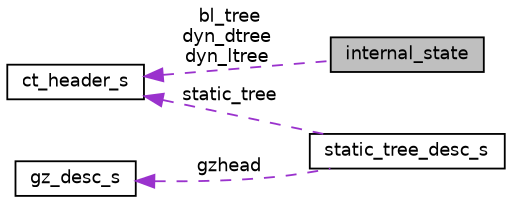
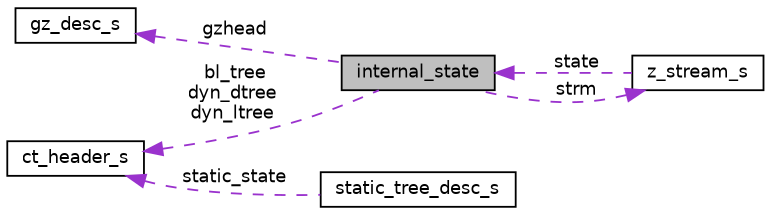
none -> (698, 73)
(227, 96) -> (232, 178)
(243, 179) -> (248, 49)
